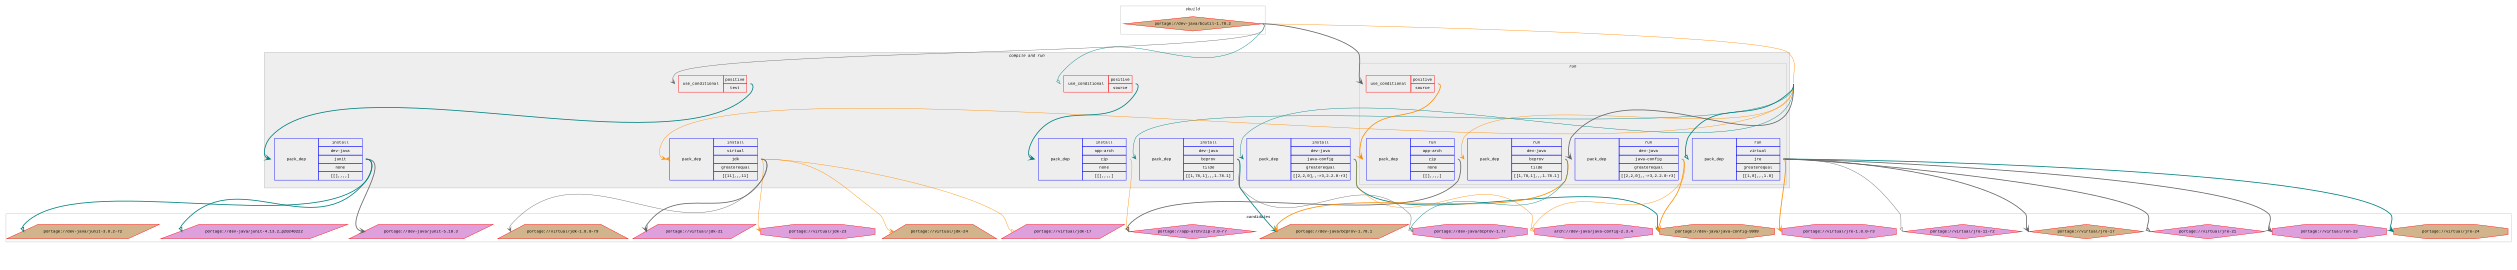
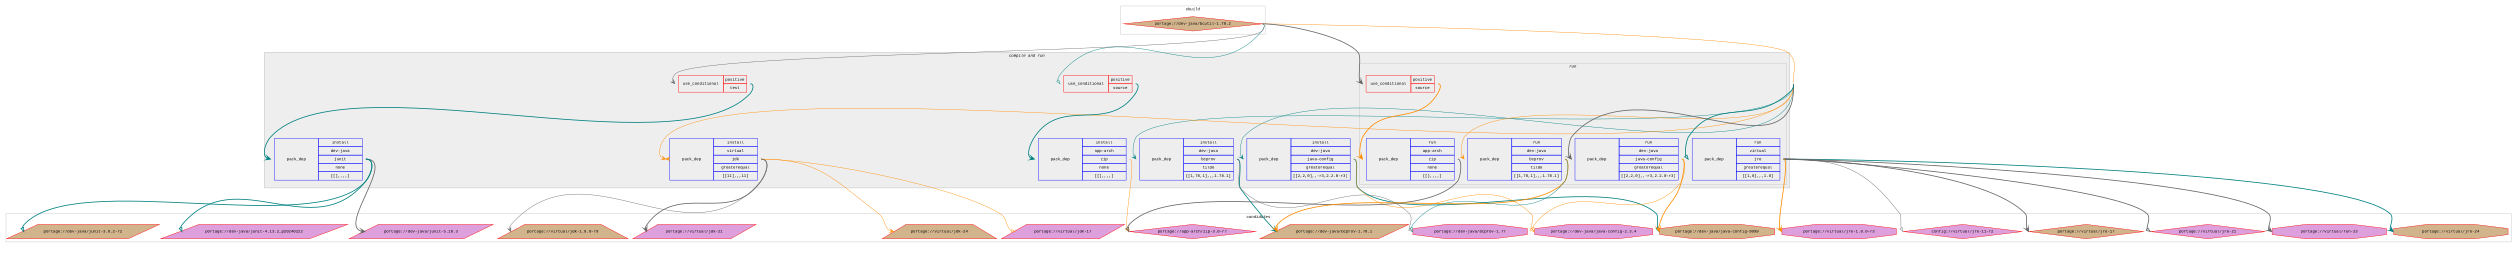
(818, 232) -> none
(1594, 232) -> (1594, 232)
(1963, 232) -> (1963, 232)
